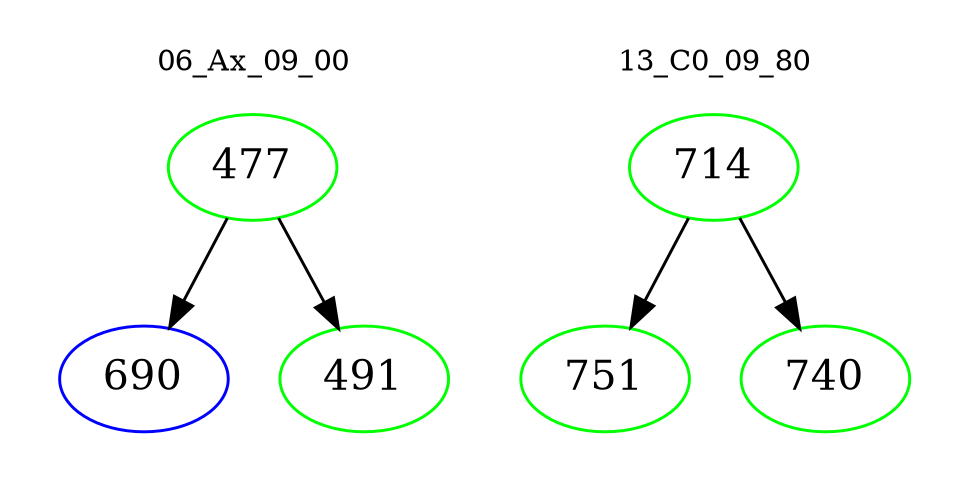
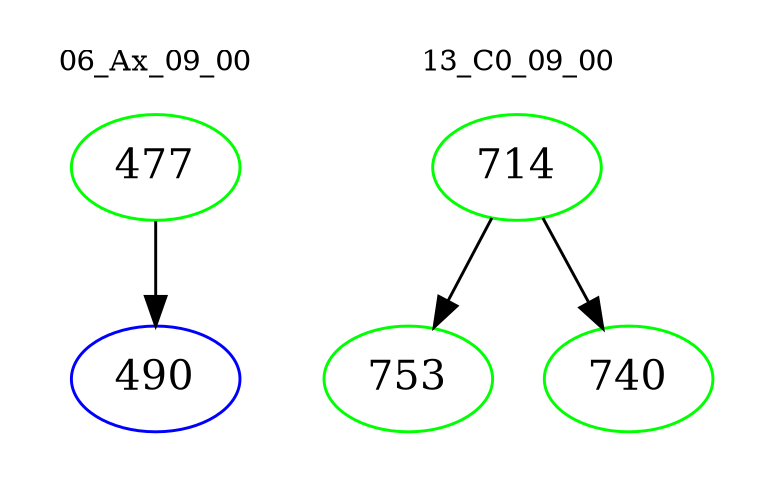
(715, 63) -> (518, 63)
(144, 379) -> (156, 379)
(364, 379) -> none
(605, 379) -> (408, 379)
